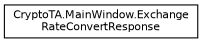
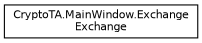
(101, 21) -> (101, 21)
